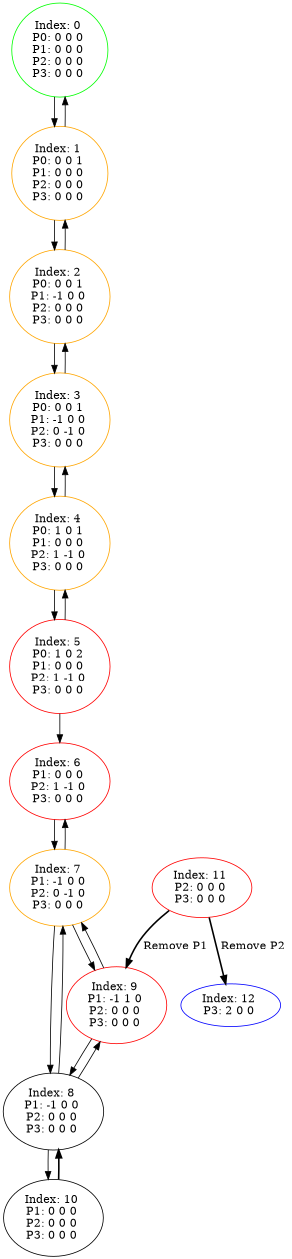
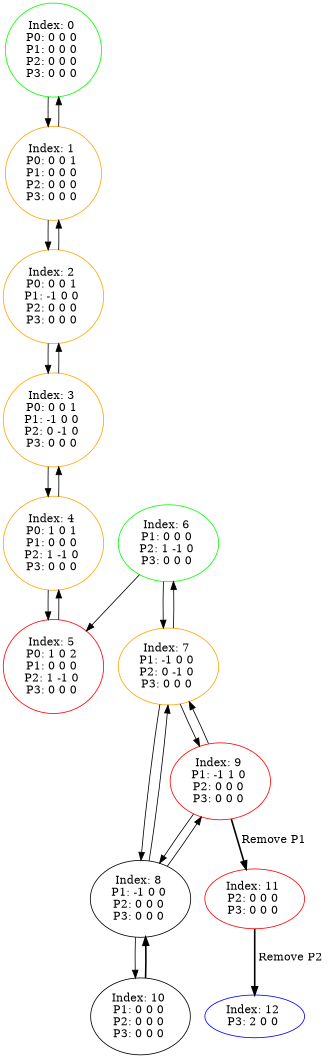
(60, 724) -> (116, 600)
(60, 781) -> (168, 543)
(146, 932) -> (238, 840)
